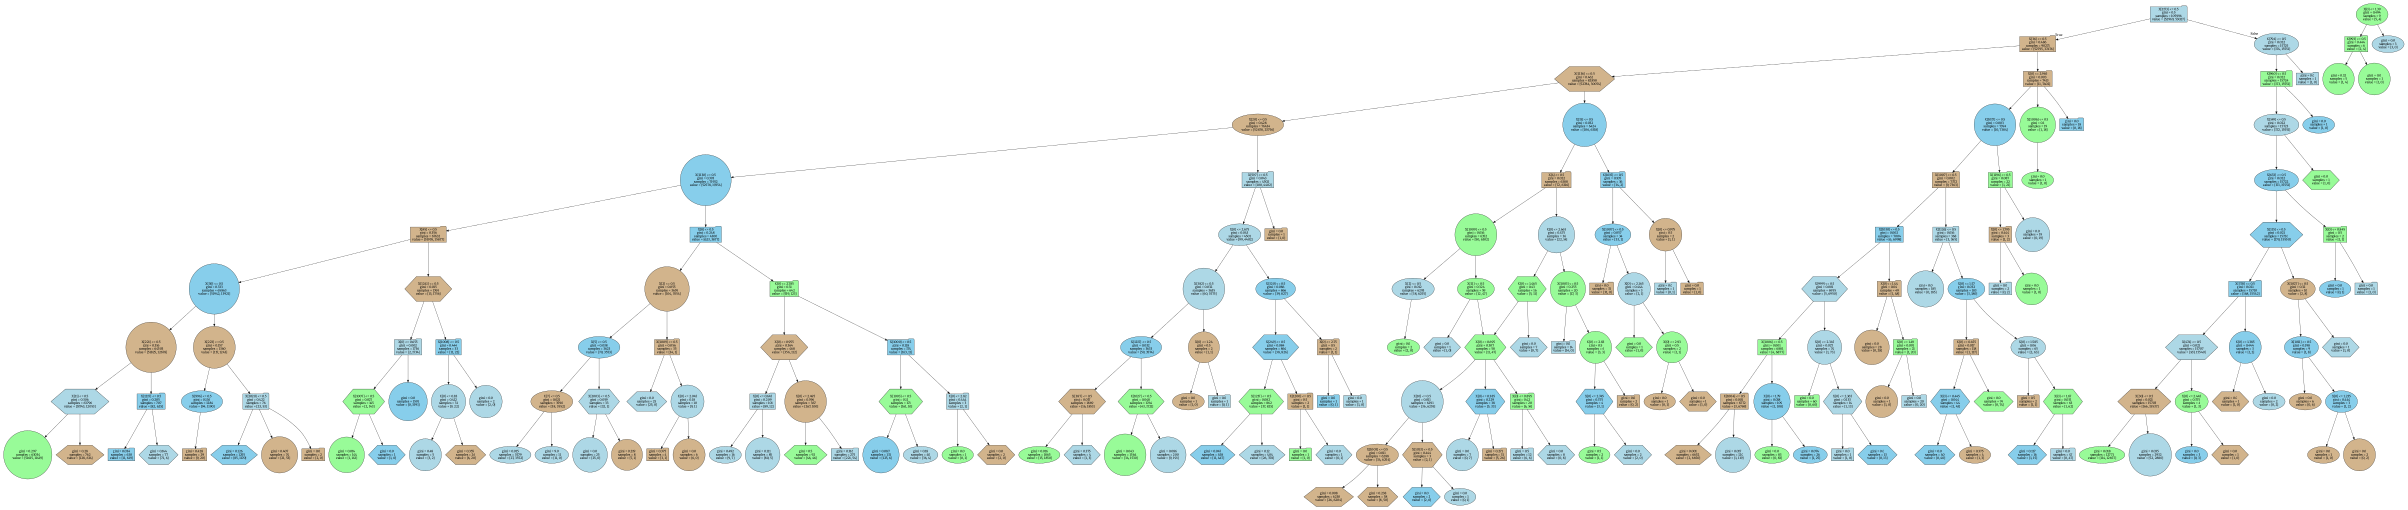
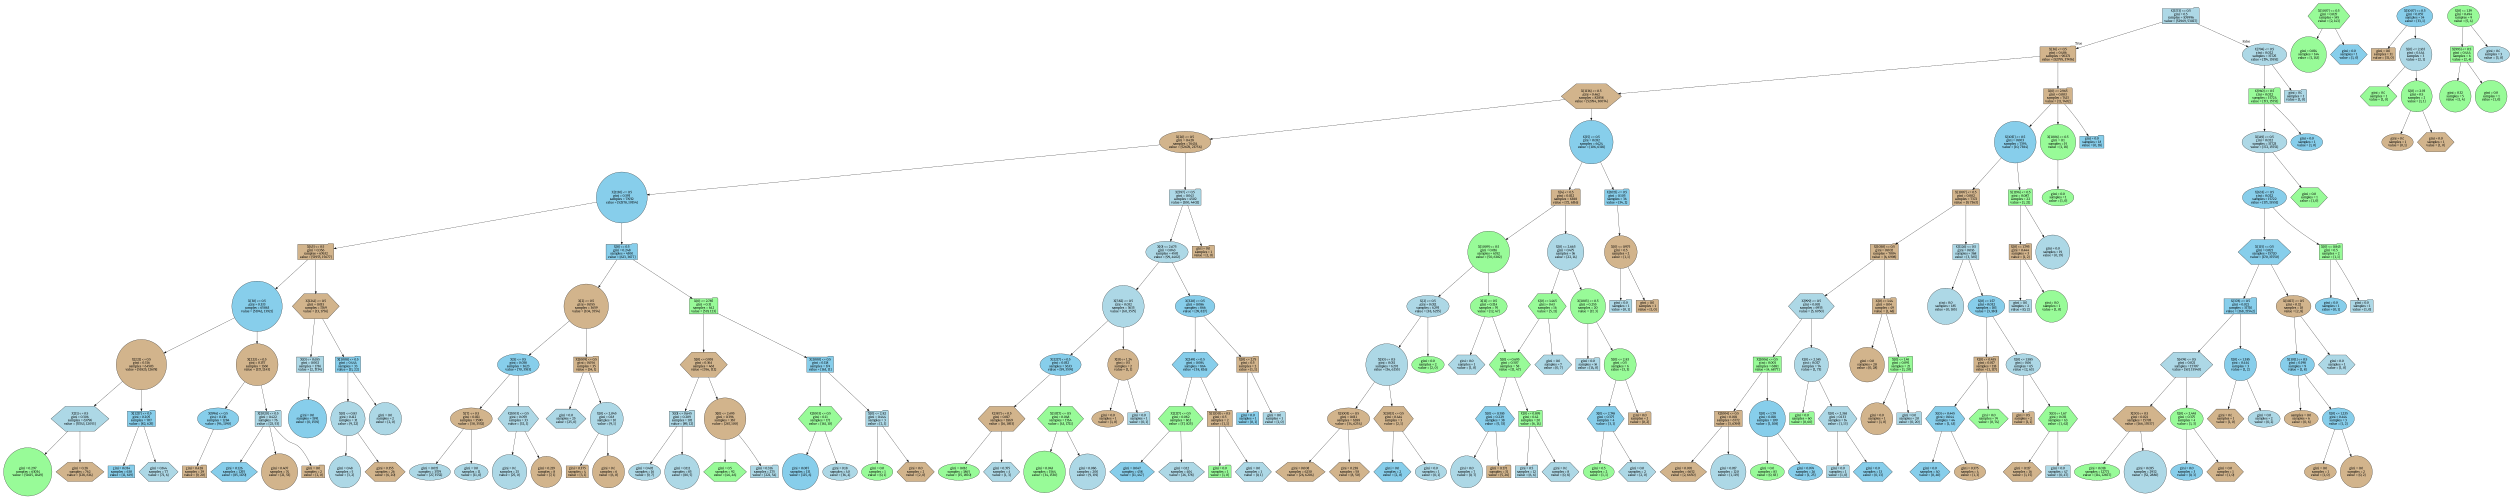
(1613, 205) -> none
(1889, 235) -> (1884, 252)
(389, 371) -> none
(1459, 375) -> (1411, 331)
(2305, 402) -> (2301, 419)
(2027, 455) -> (2022, 472)
